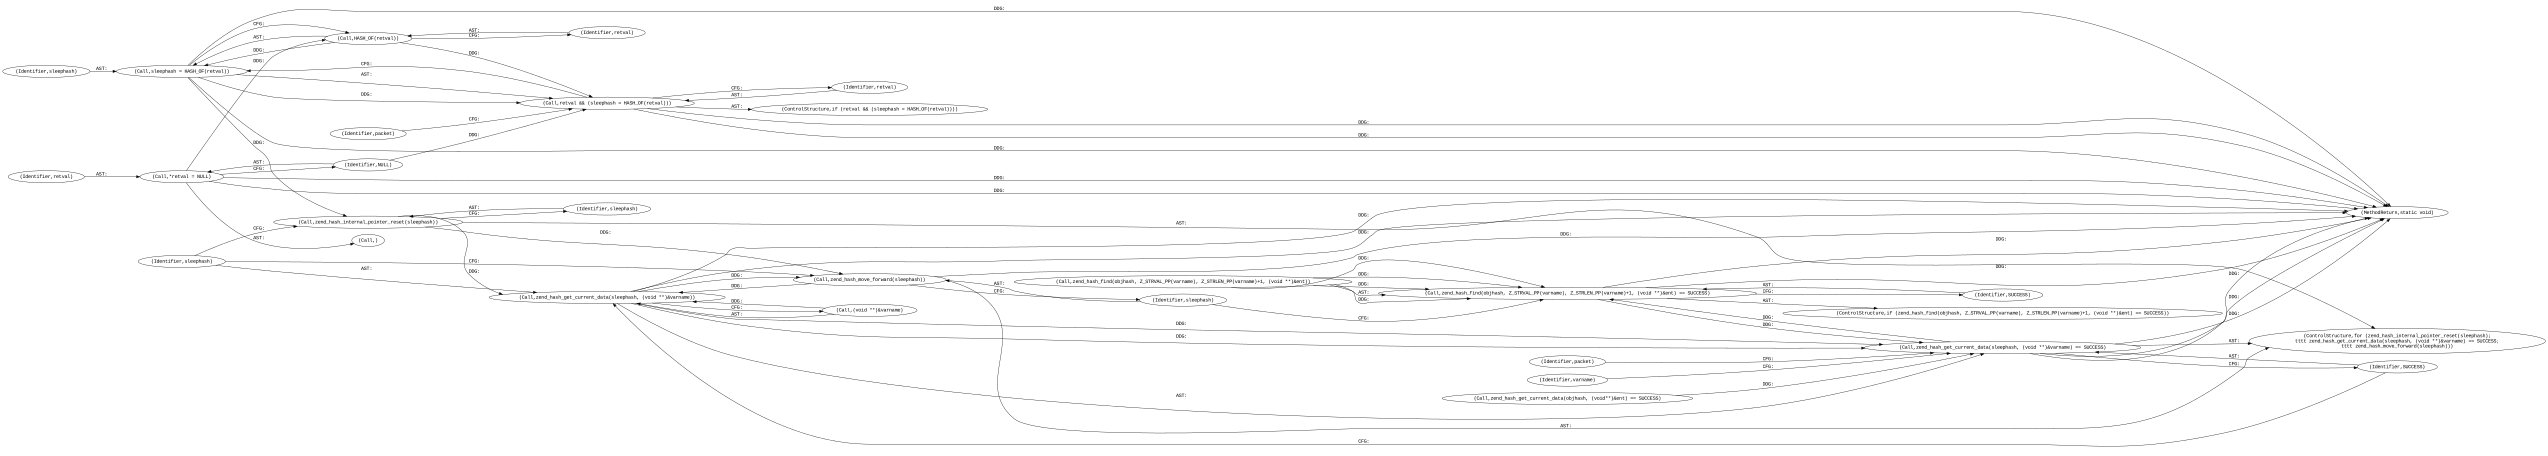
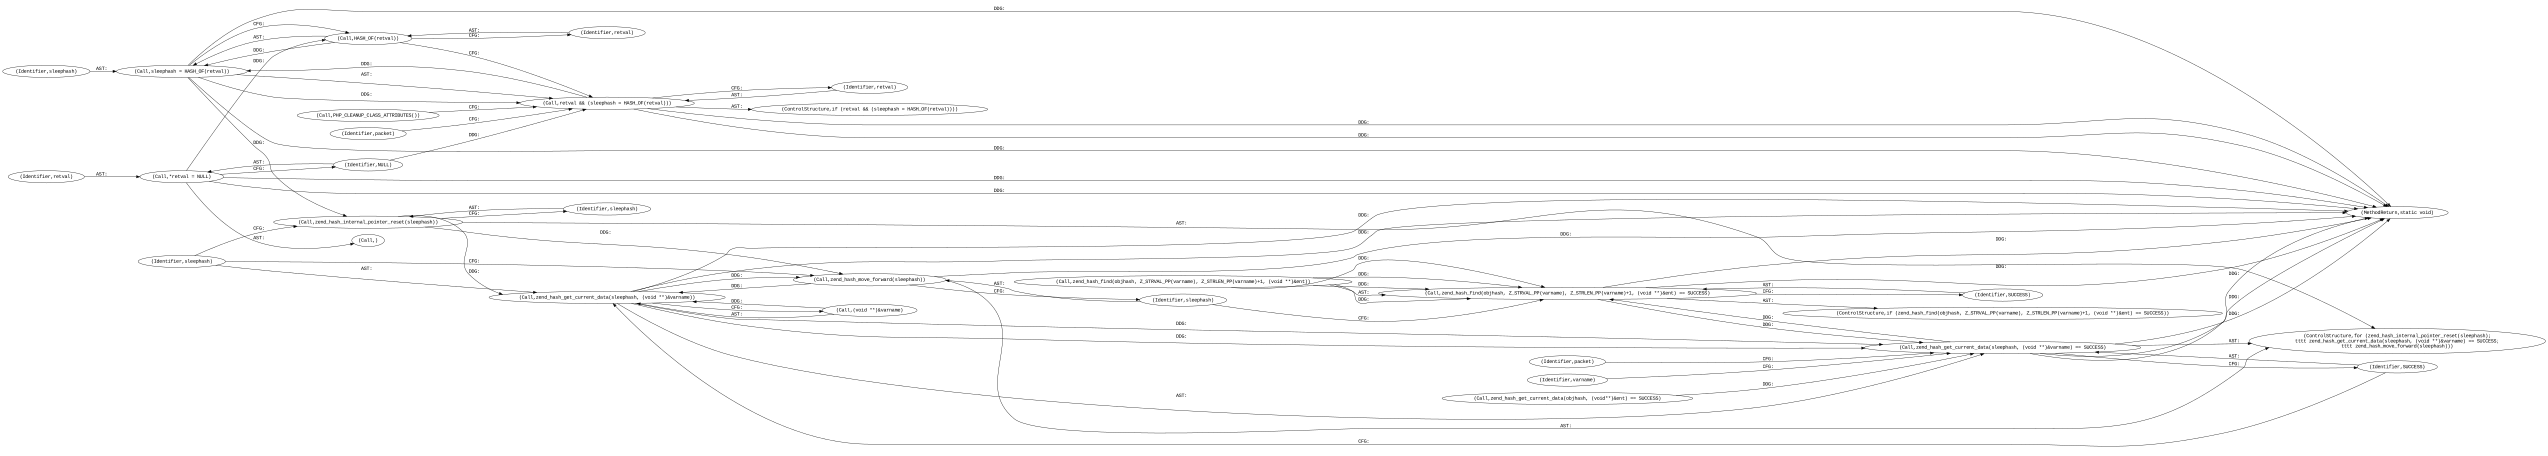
(476, 53) -> (476, 53)
(368, 64) -> (368, 64)
none -> (368, 115)
